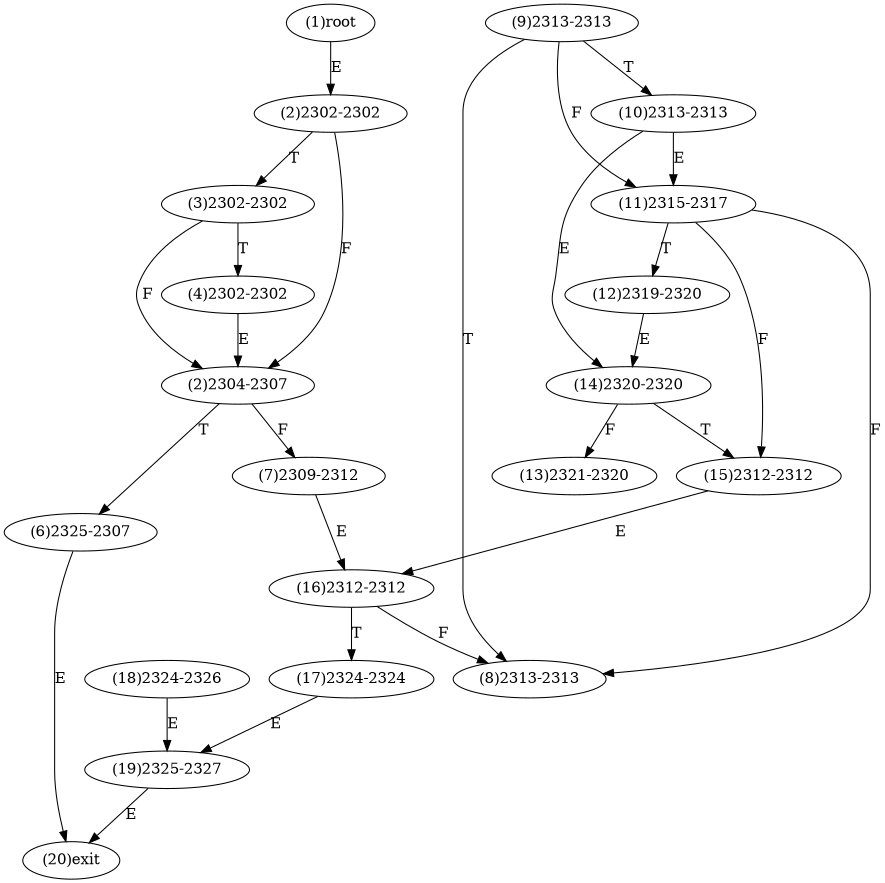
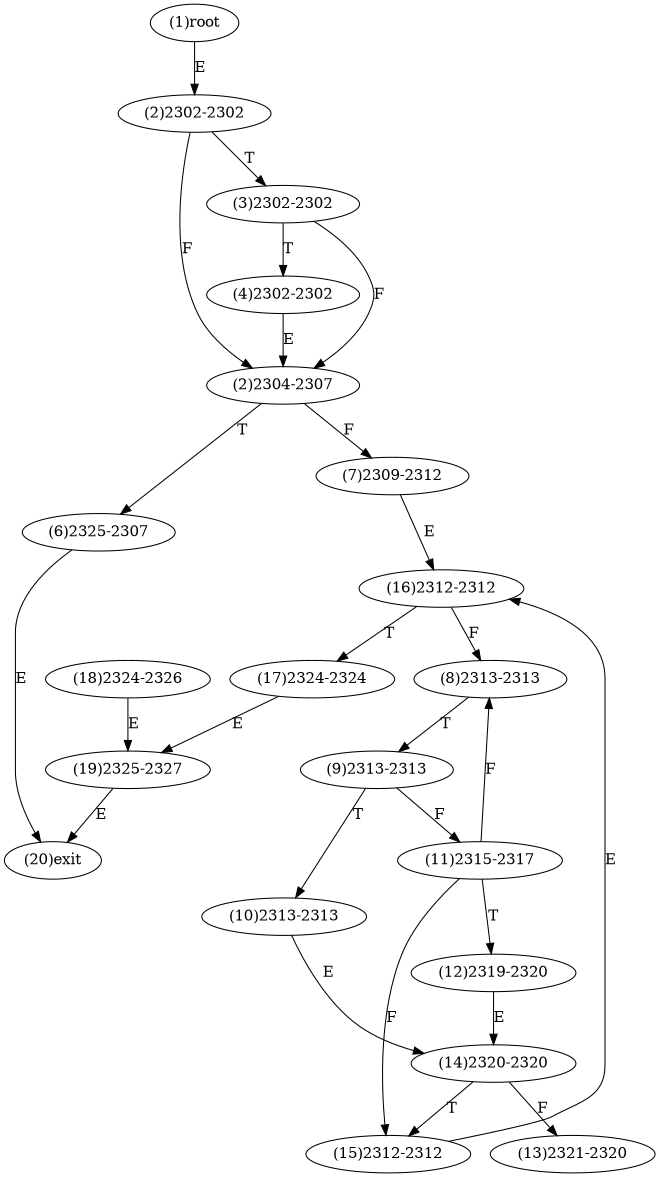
(673, 154) -> none
(463, 339) -> (438, 721)
